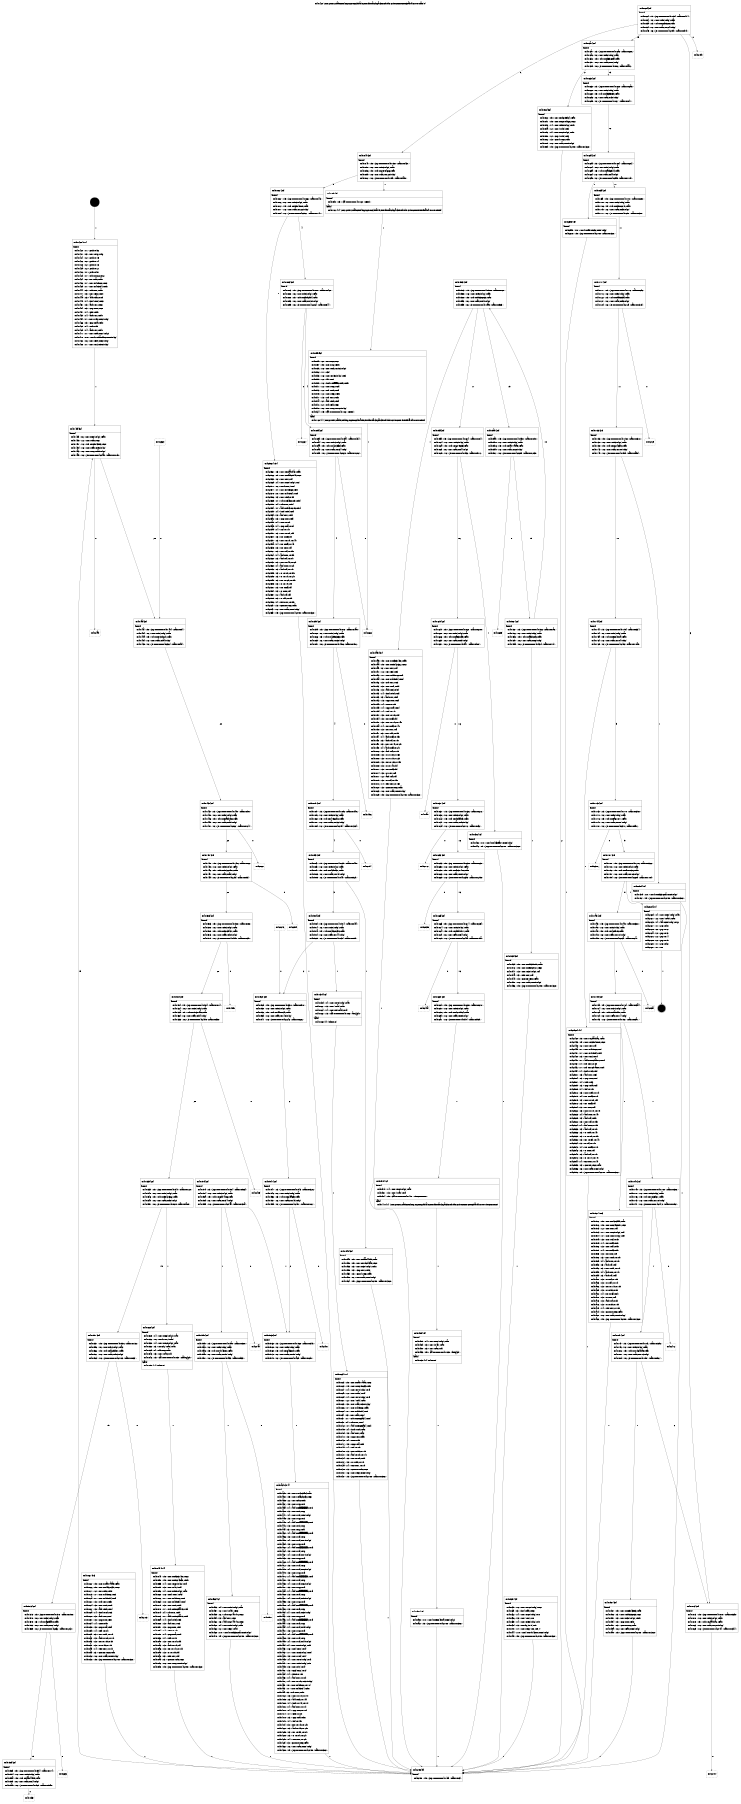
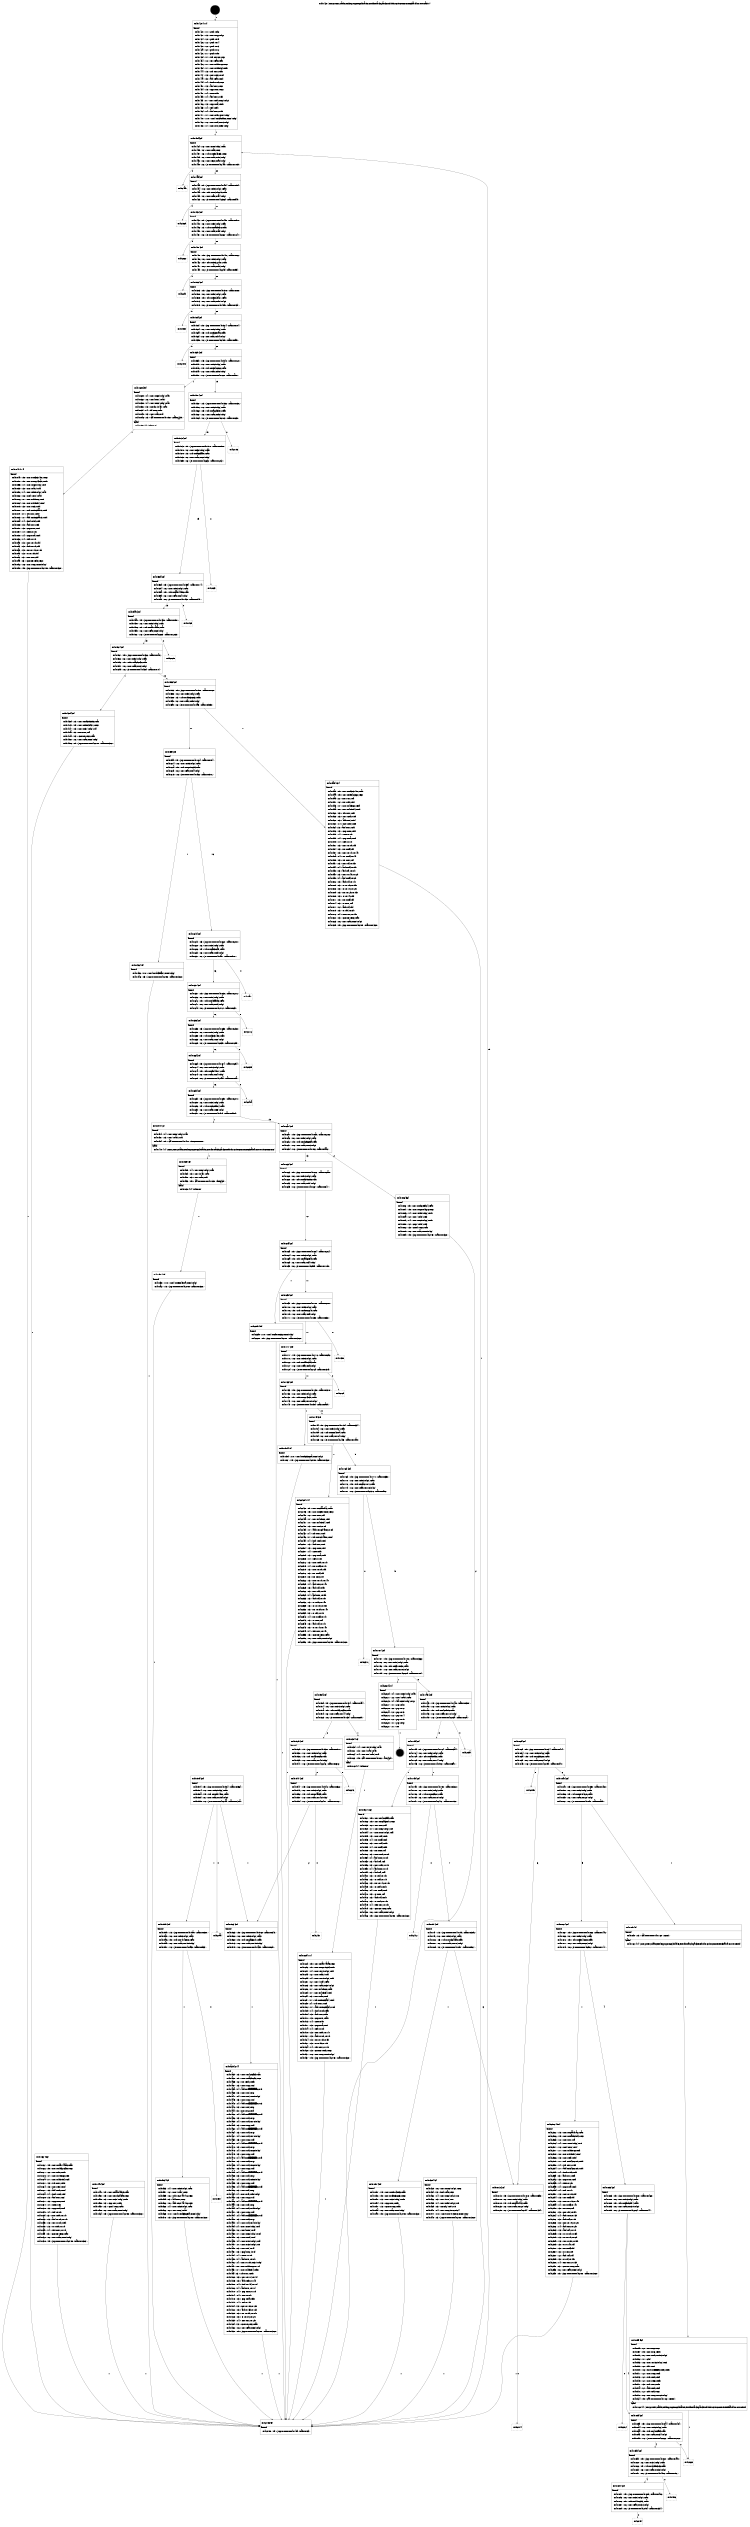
(637, 37) -> (259, 1120)
(496, 367) -> (166, 605)
(160, 531) -> (187, 211)
(333, 867) -> none
(280, 962) -> (343, 1776)
none -> (339, 1358)
